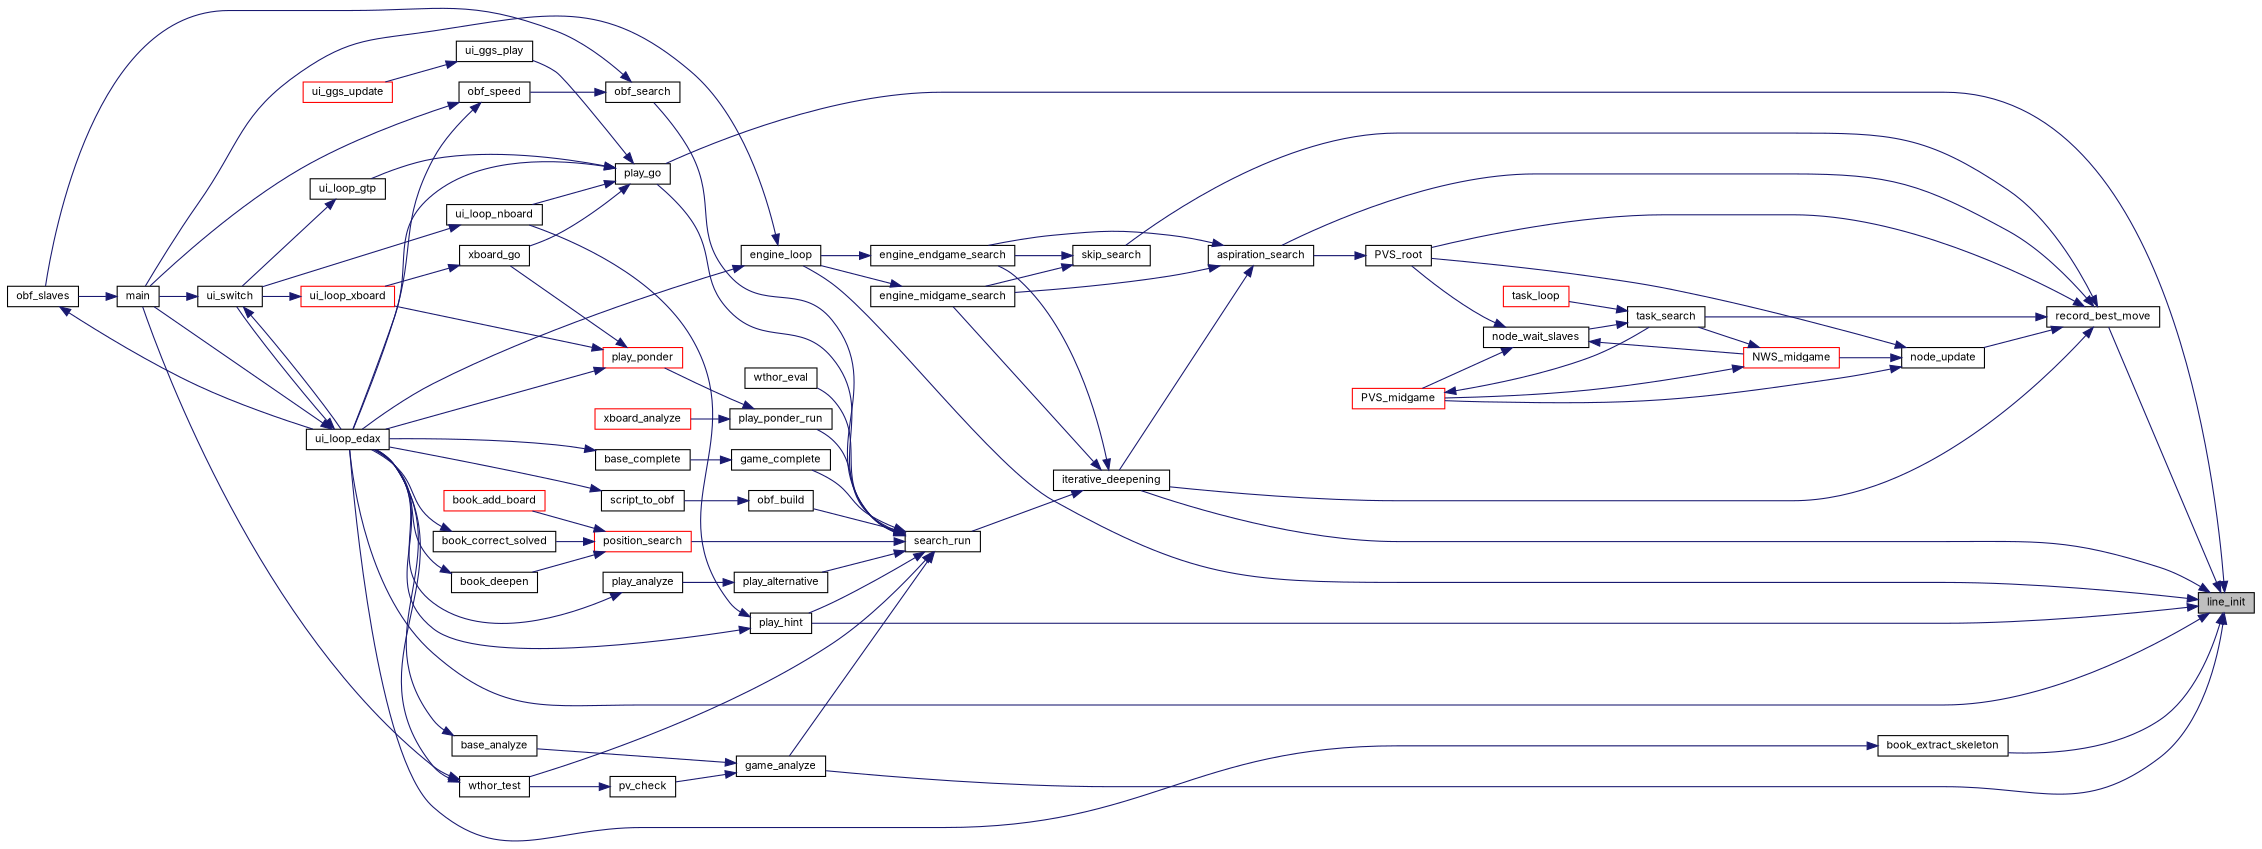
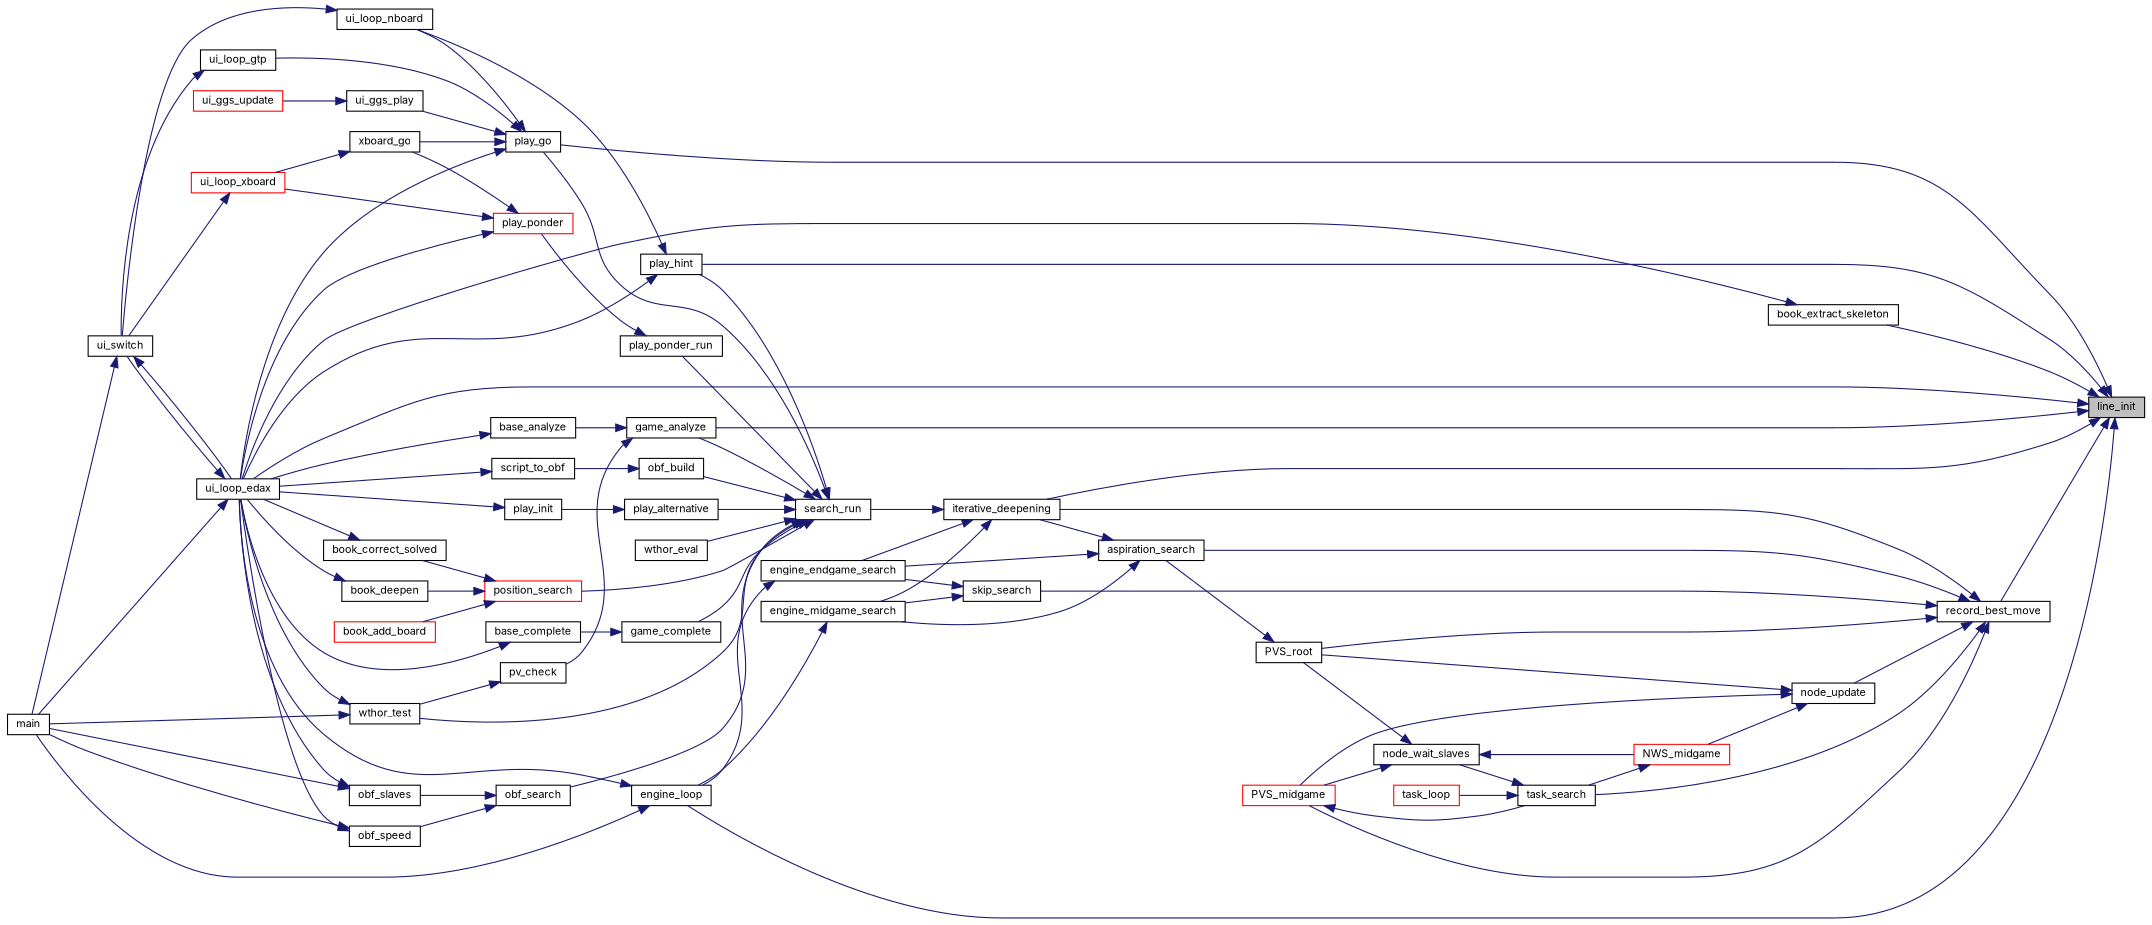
(92, 296) -> (194, 757)
(1589, 390) -> (1697, 877)
(643, 419) -> none
(643, 582) -> (533, 509)
